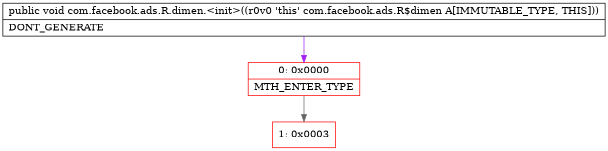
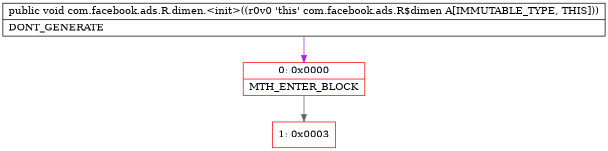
(304, 87) -> (304, 87)
